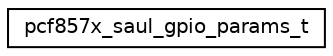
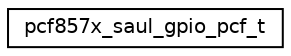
(166, 28) -> (145, 28)
